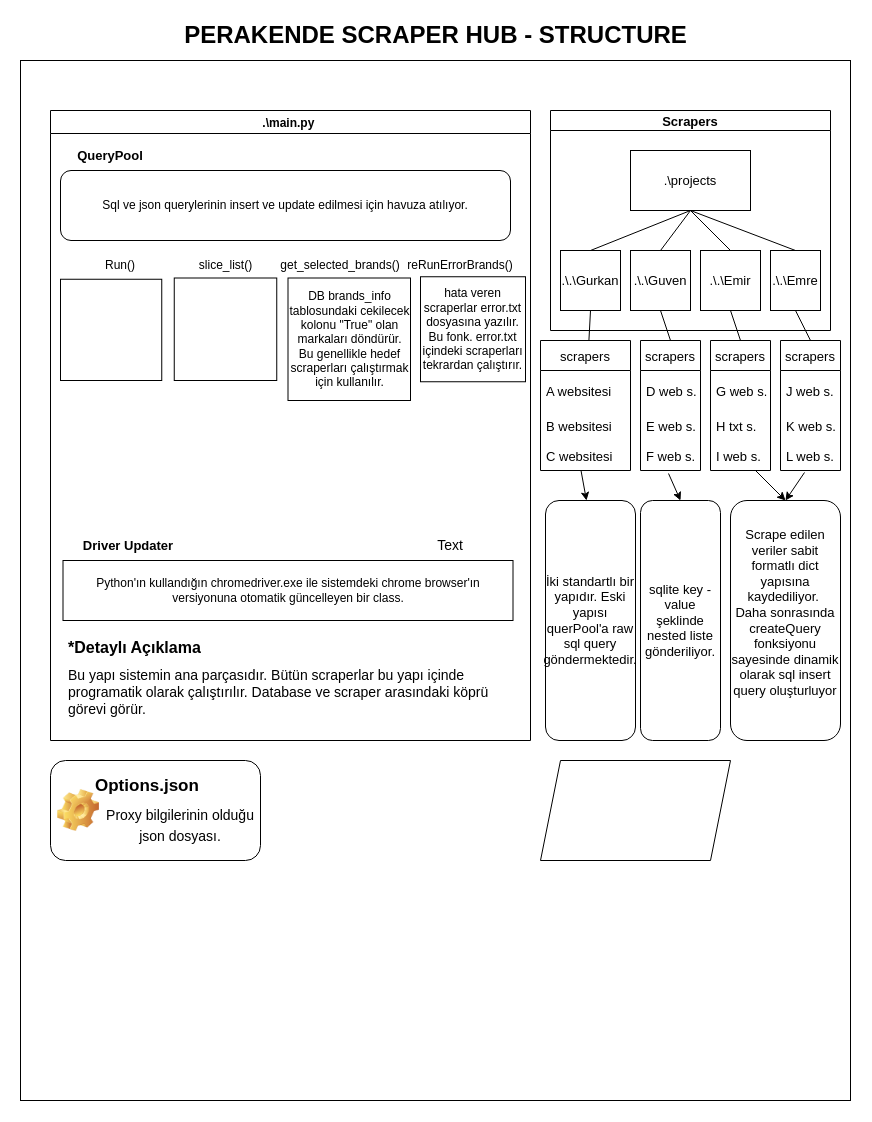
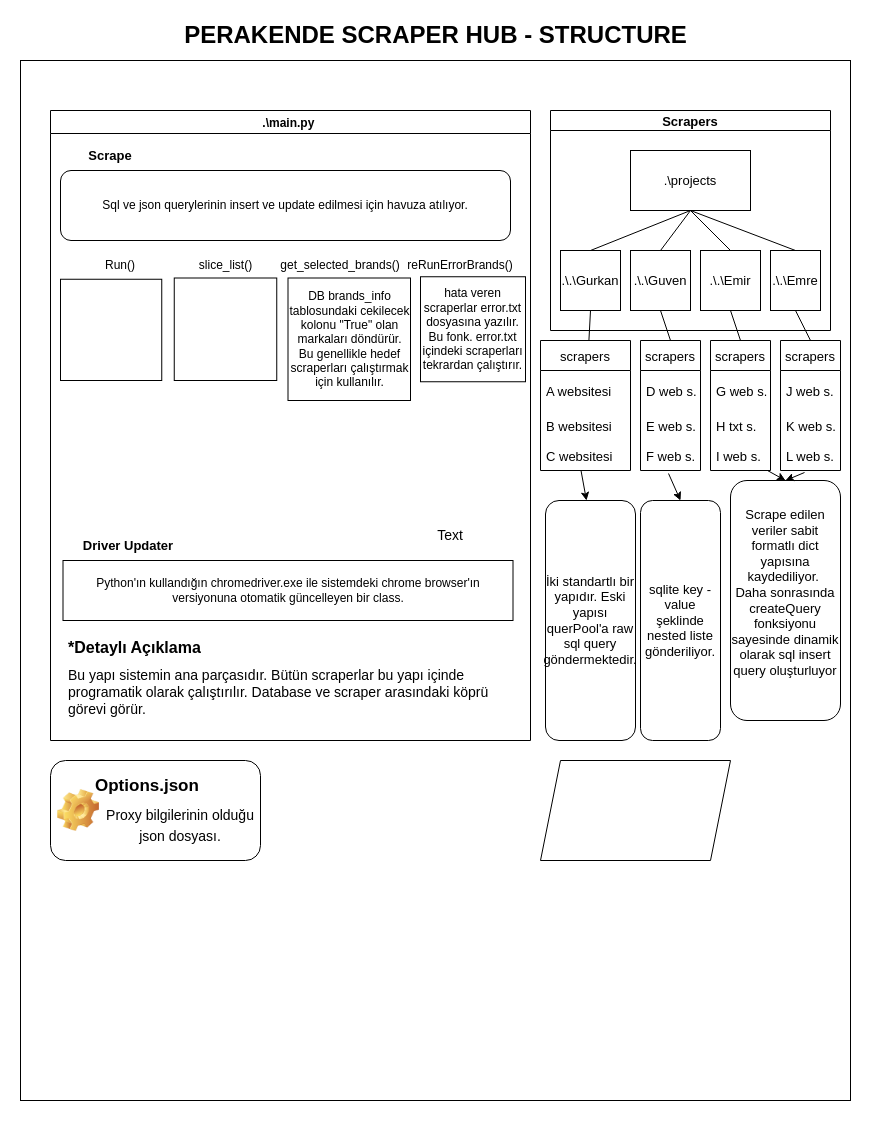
(111, 156) -> (111, 156)
(451, 546) -> (451, 536)
(786, 621) -> (786, 601)
